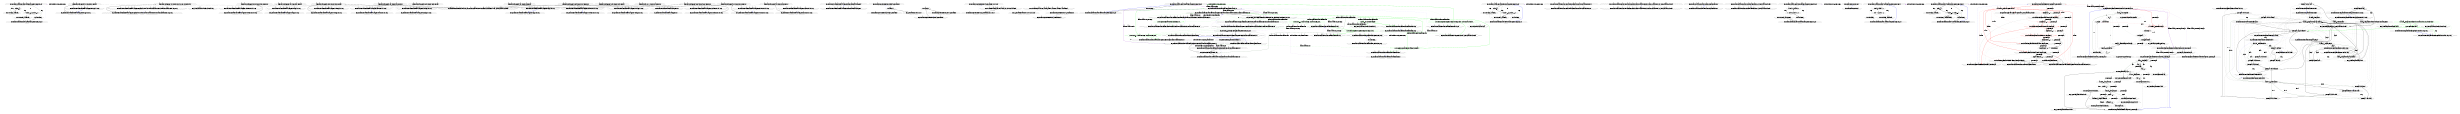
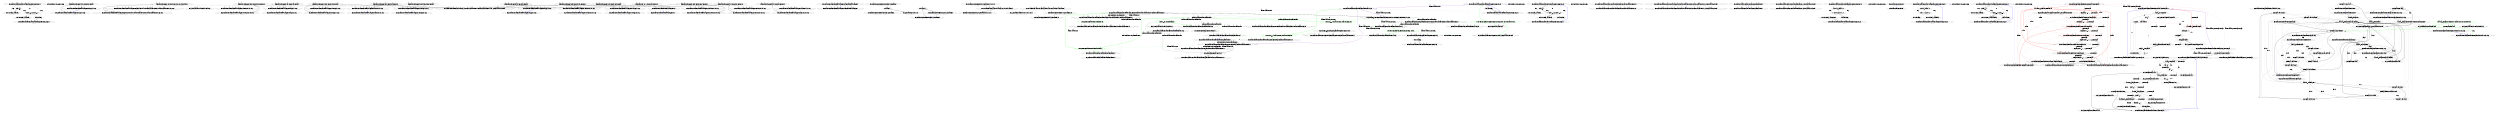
none -> (1212, 25)
